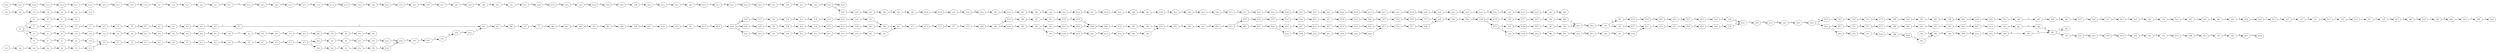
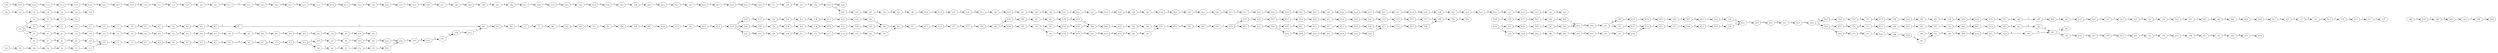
(1481, 19) -> none
(2397, 19) -> none
